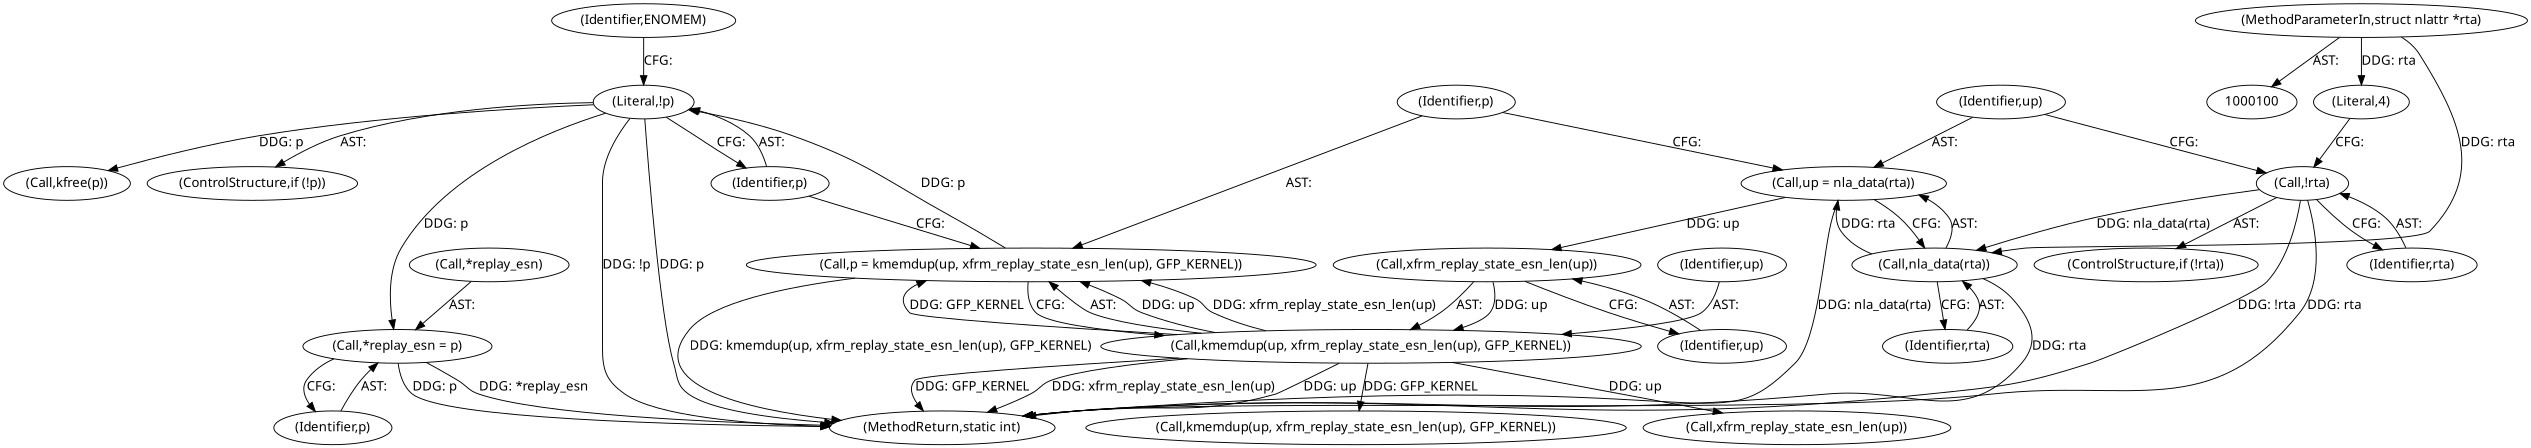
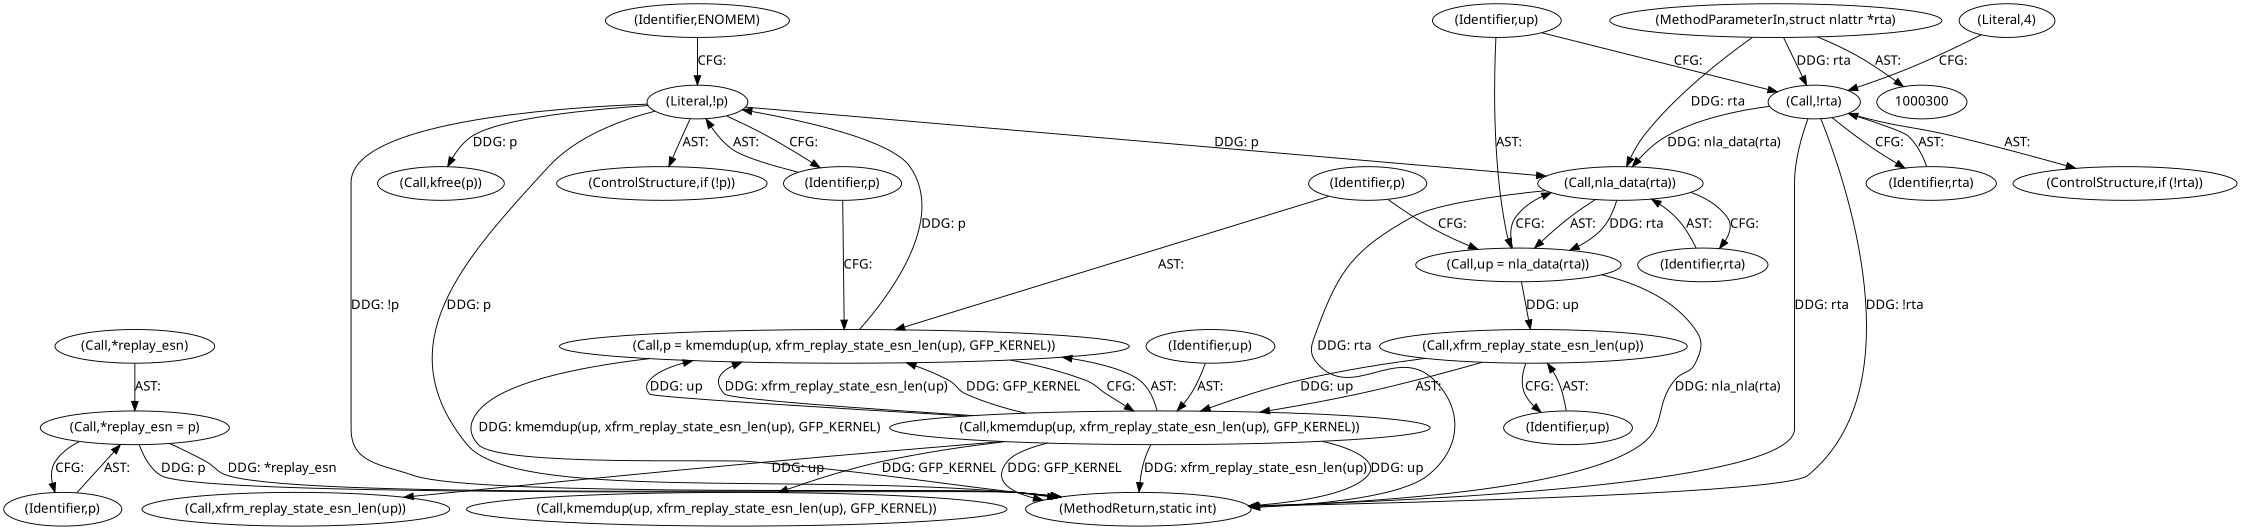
(2361, 57) -> (1793, 57)
(2252, 102) -> (1922, 102)
(461, 184) -> (1141, 141)
(1875, 306) -> (1728, 387)
